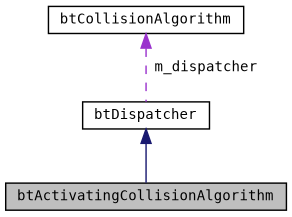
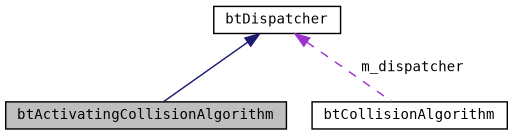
(146, 75) -> (349, 72)
